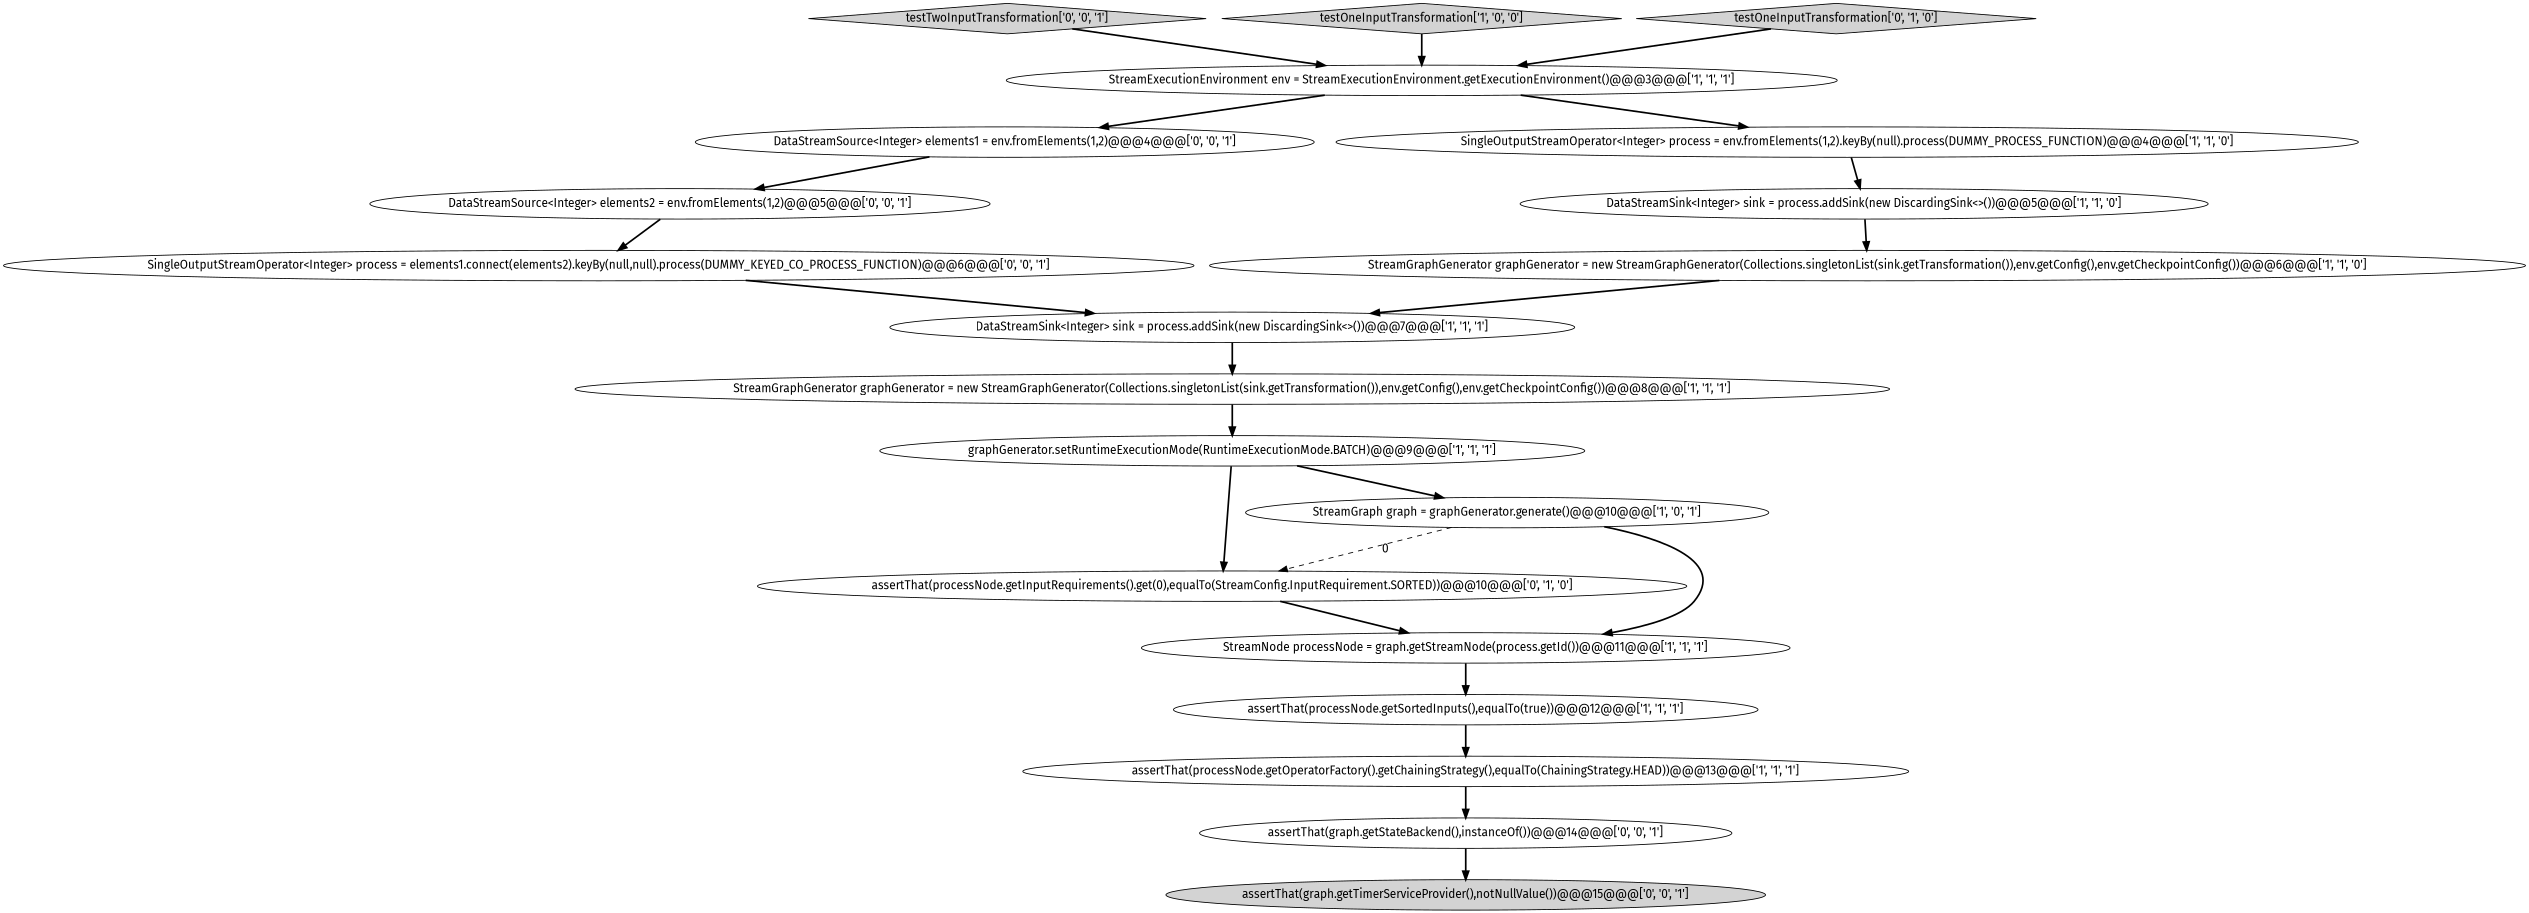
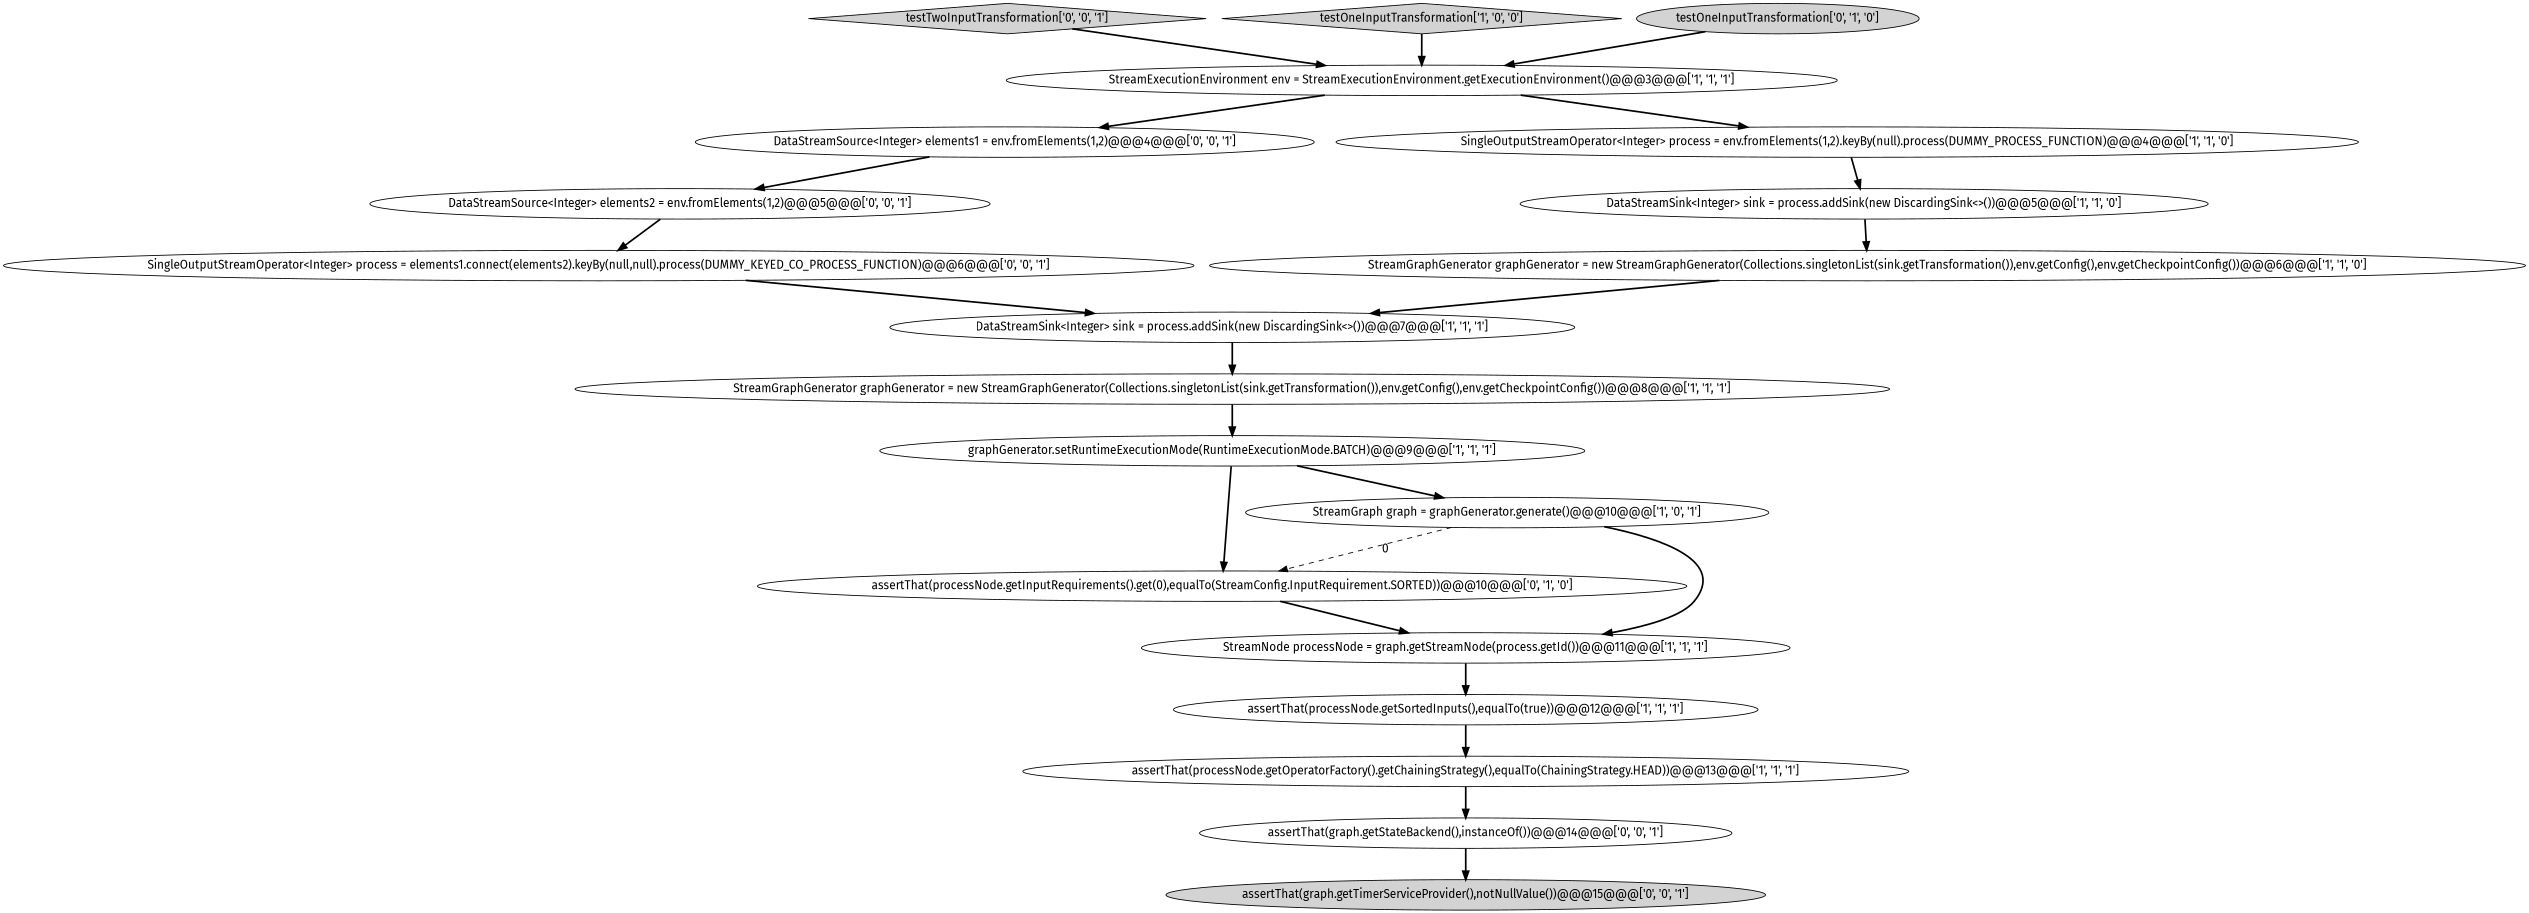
(1836, 19) -> (1778, 19)
